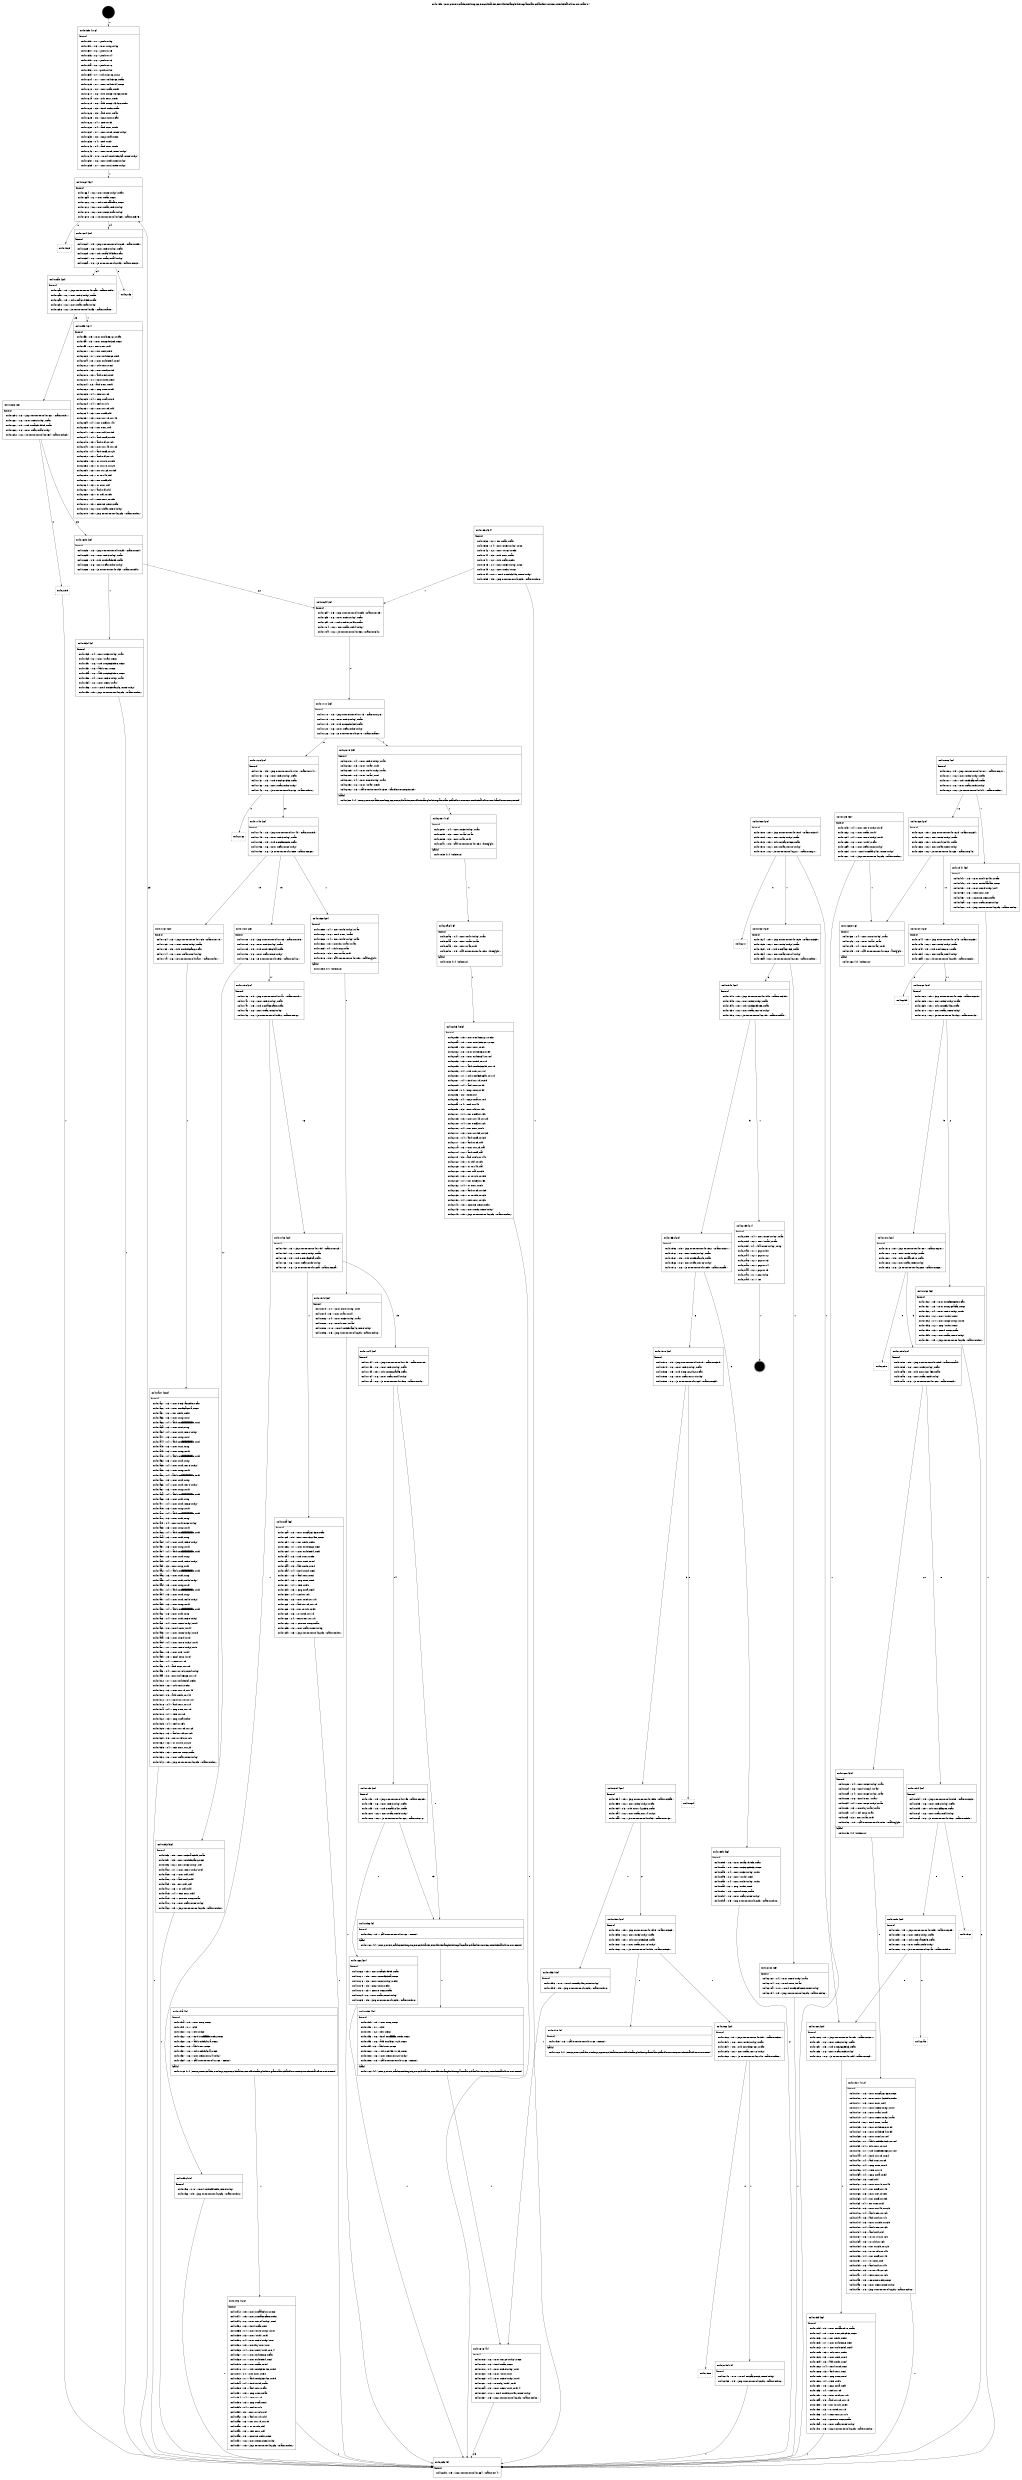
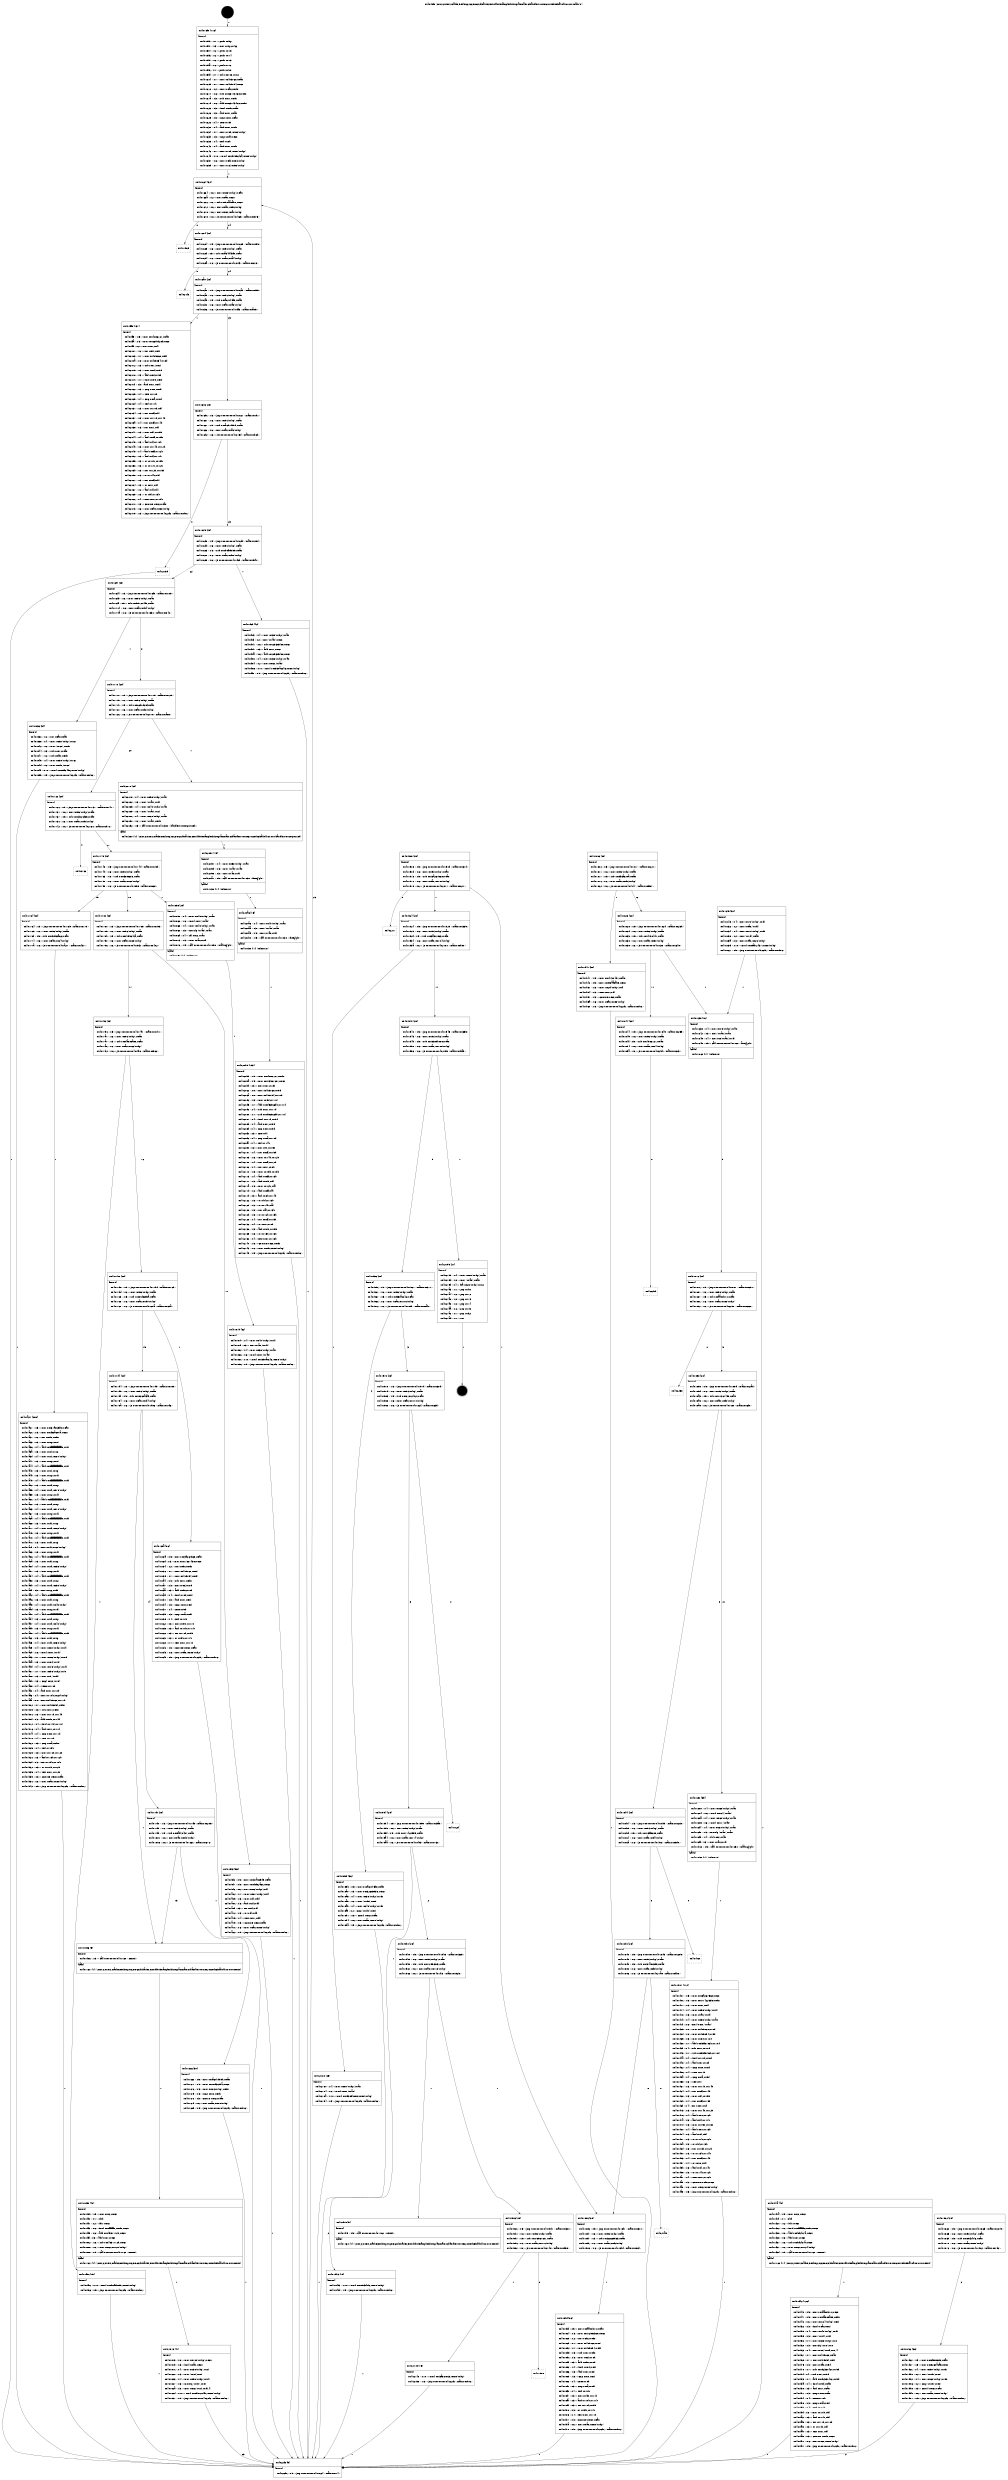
(430, 586) -> (104, 669)
(945, 971) -> none
(768, 977) -> (437, 987)
(929, 1126) -> (721, 1165)
(523, 2165) -> (355, 2379)
